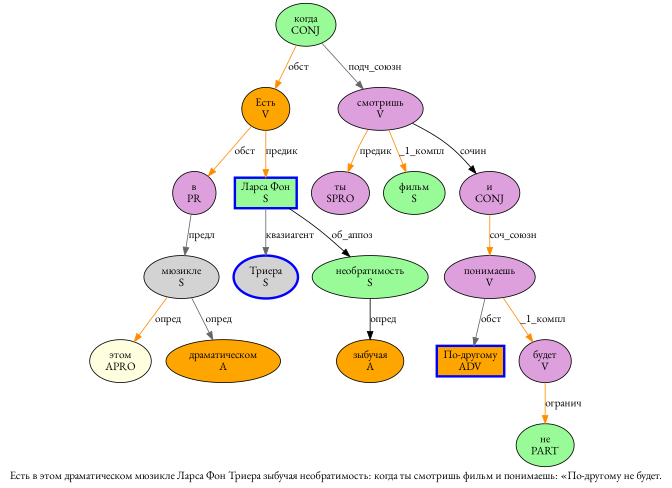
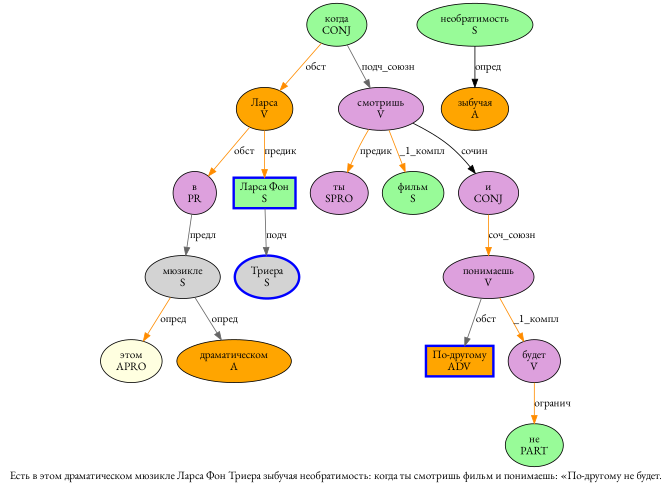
(266, 109) -> (265, 109)
(317, 229) -> none
(290, 235) -> (277, 235)
